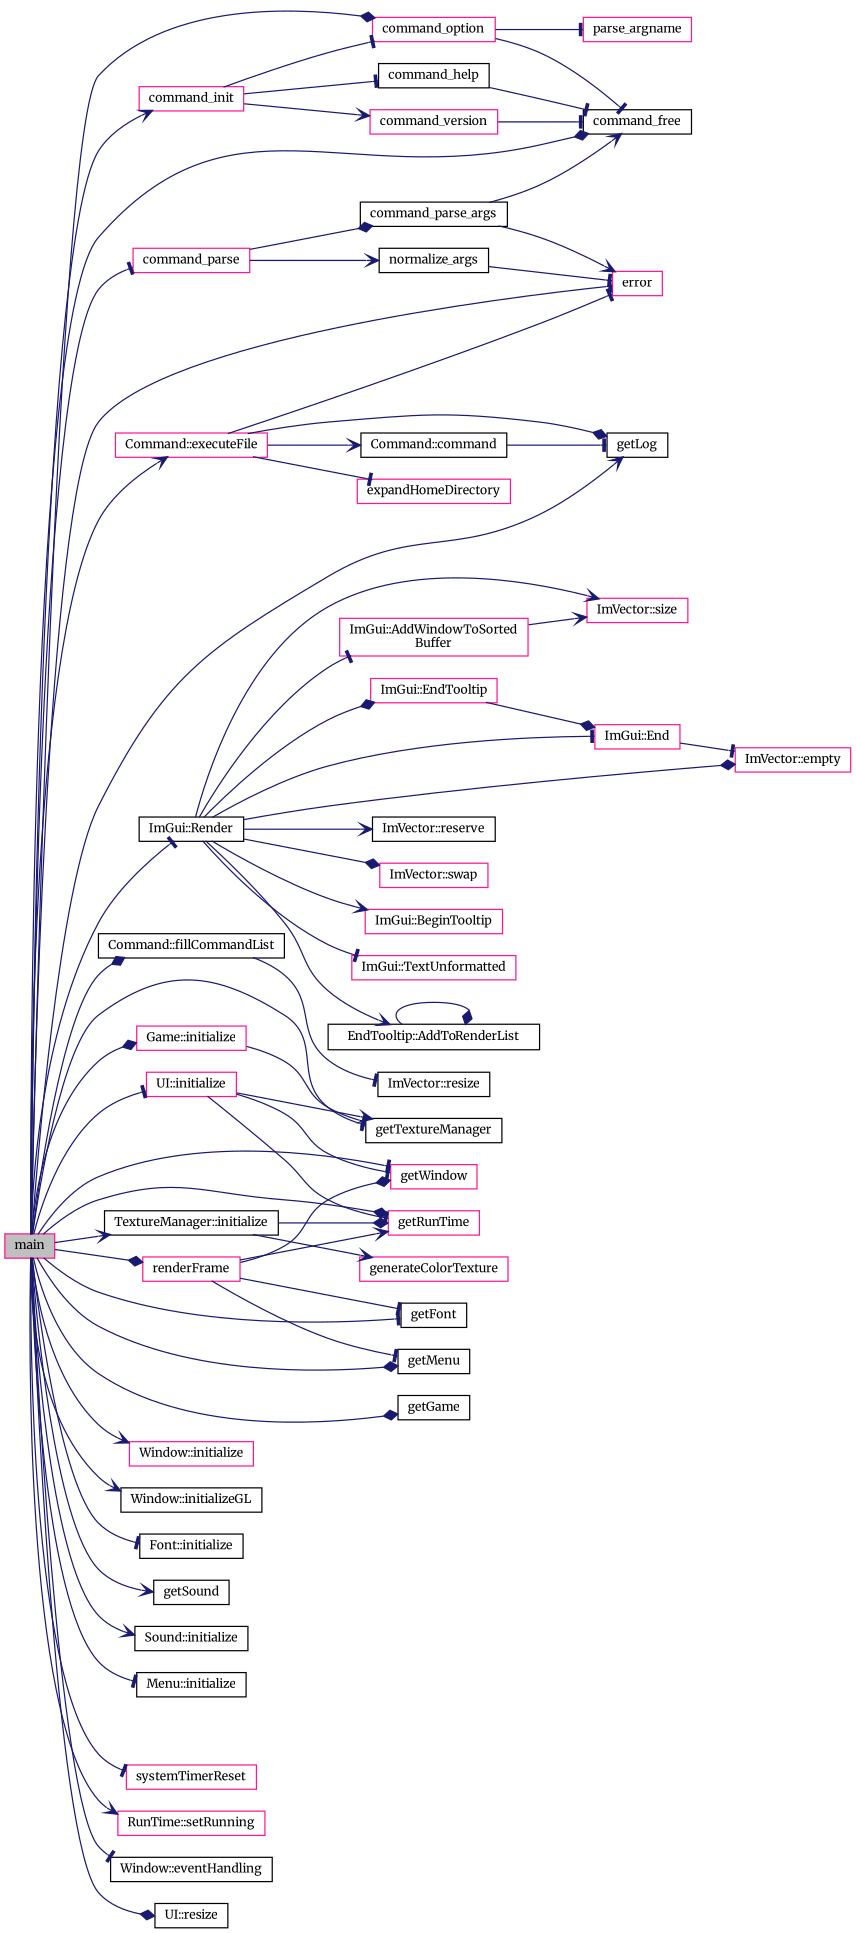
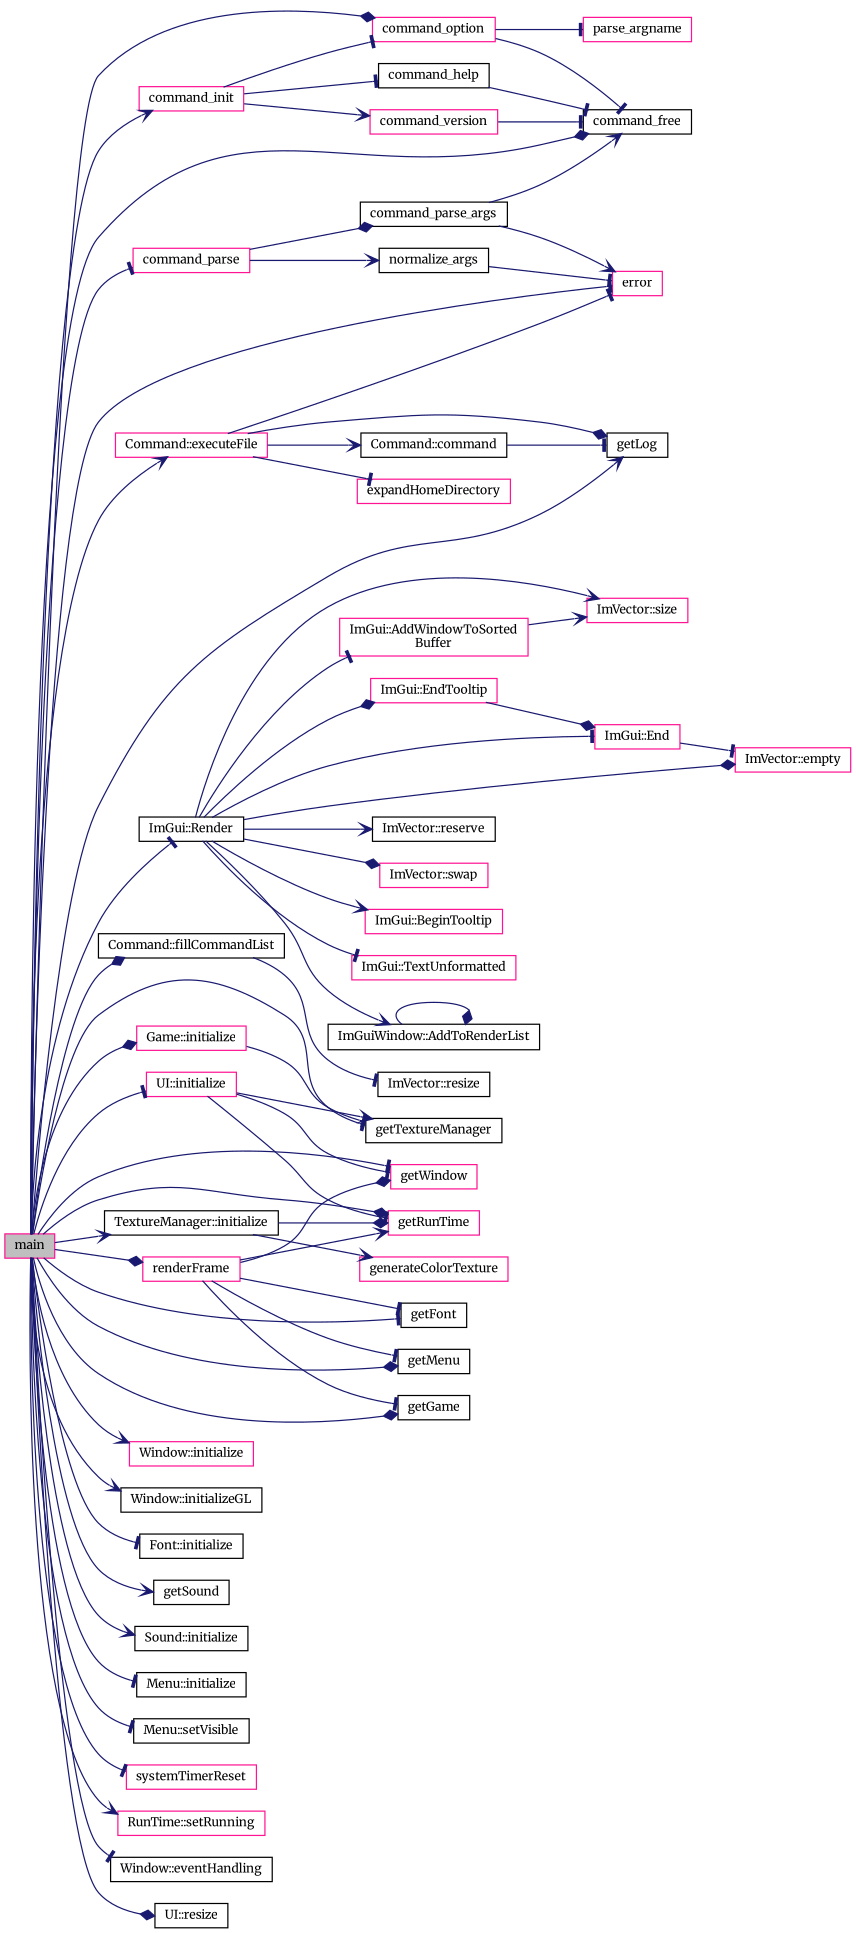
(434, 1037) -> (434, 1037)
none -> (287, 1359)
none -> (191, 1731)
